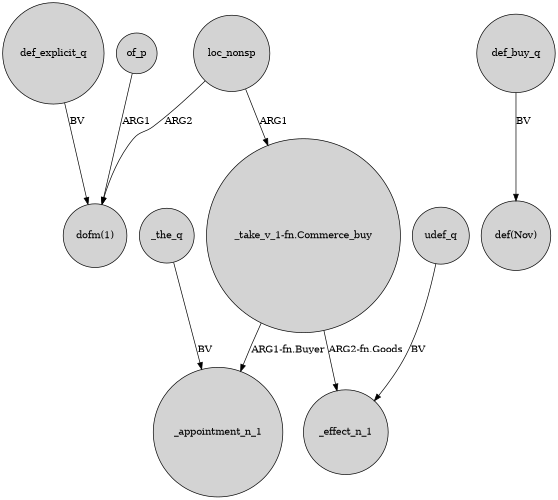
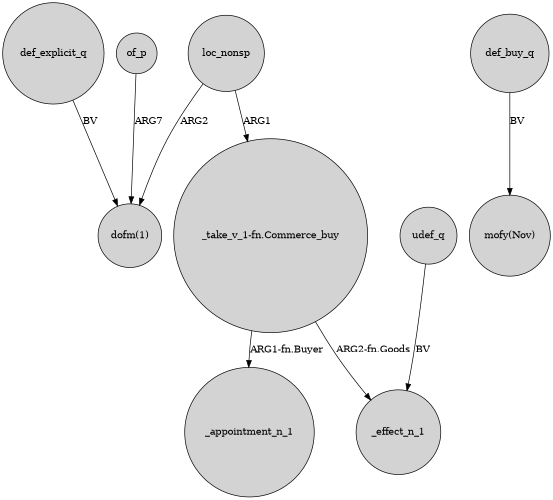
(136, 121) -> (149, 121)
(167, 236) -> none
(516, 236) -> (510, 236)
